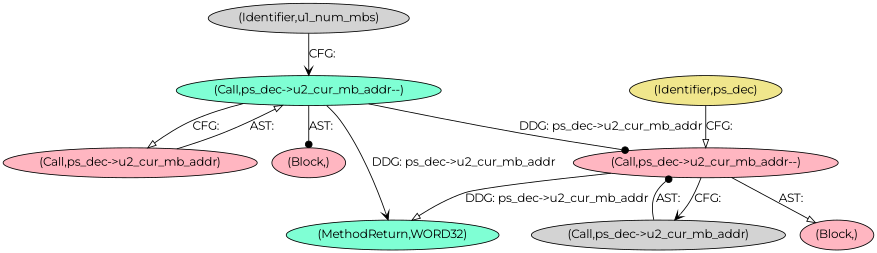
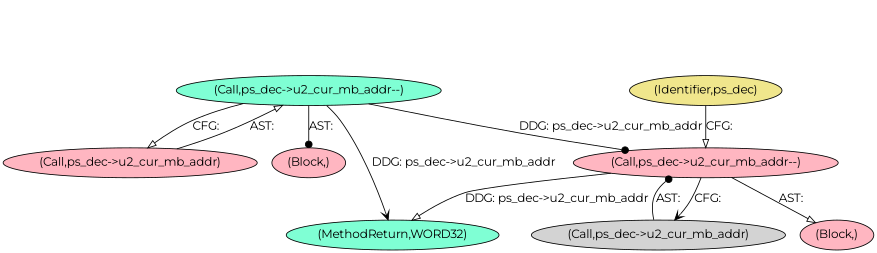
(309, 18) -> none
